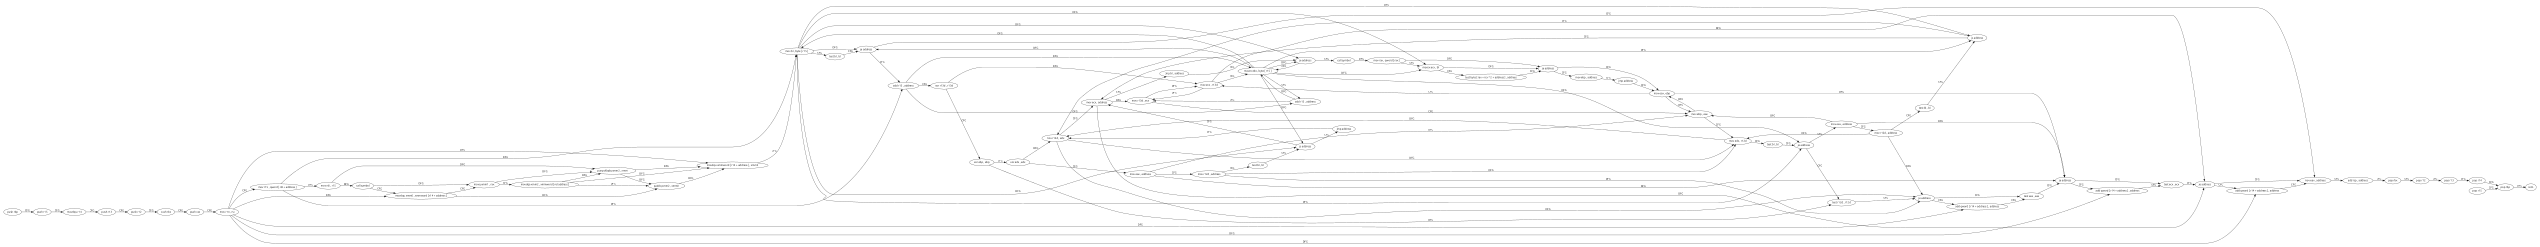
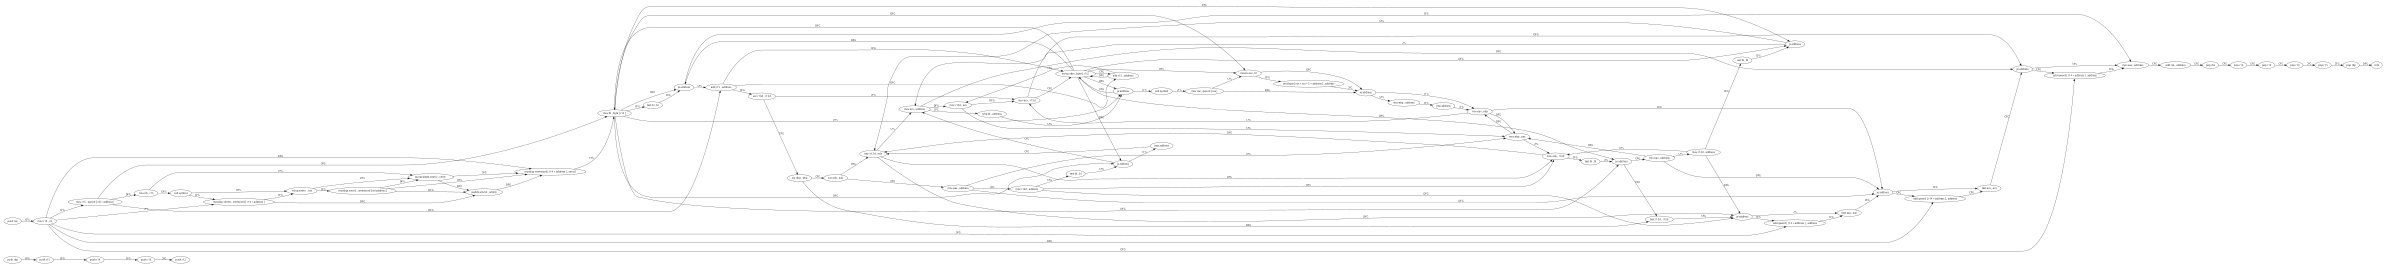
(1179, 96) -> none
(2490, 184) -> (2308, 65)
(74, 212) -> (95, 260)
(166, 212) -> none
